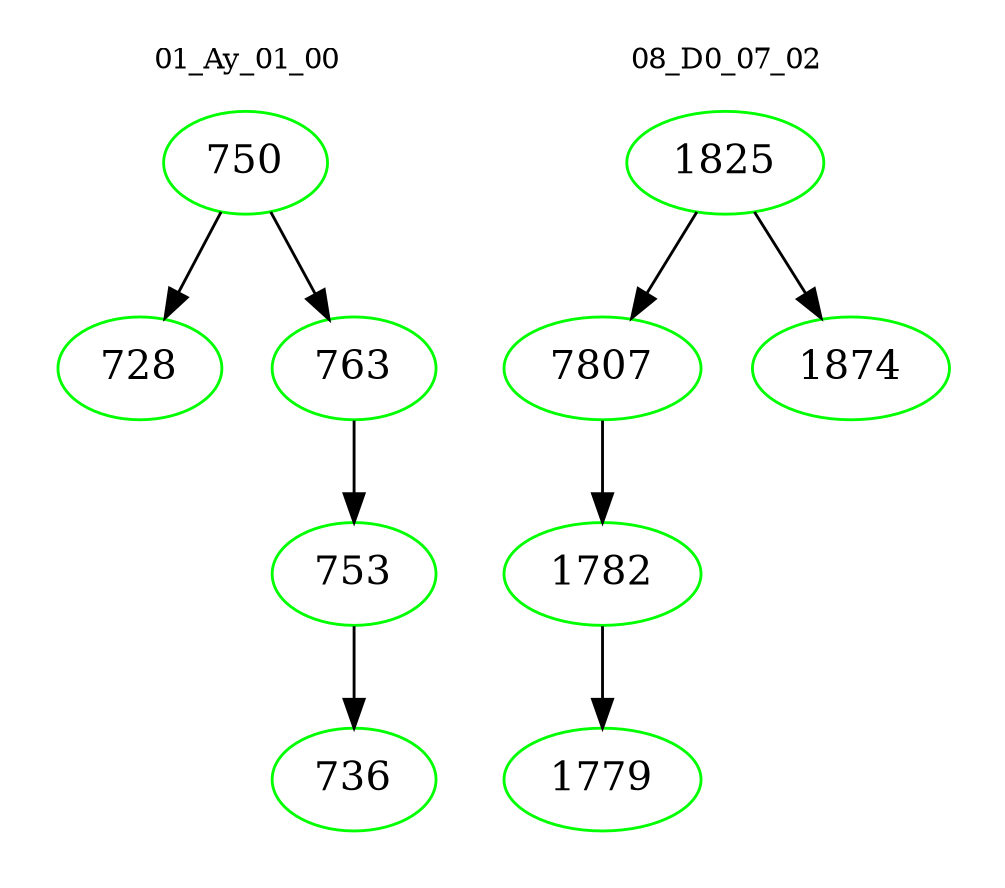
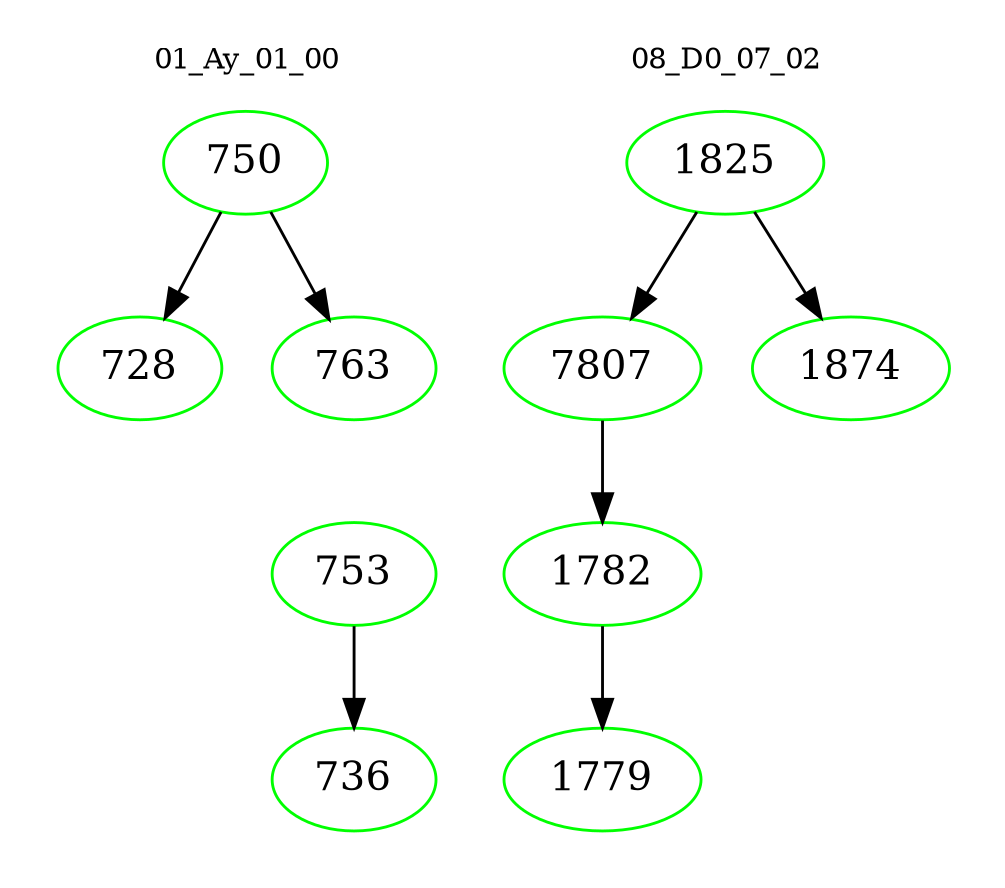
(354, 457) -> none
